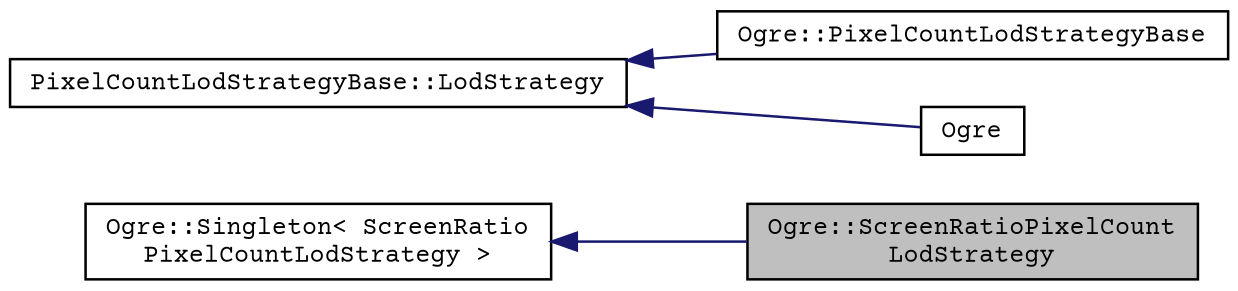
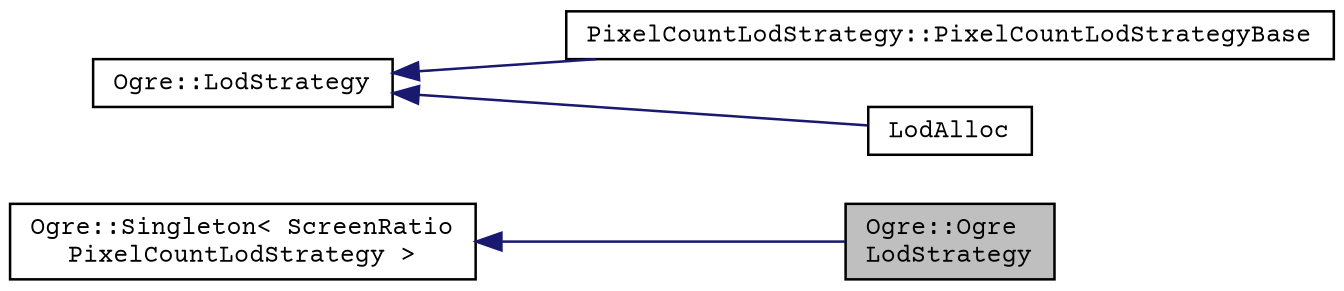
(973, 35) -> (950, 35)
(318, 83) -> (243, 83)
(973, 131) -> (950, 131)
(973, 242) -> (950, 242)
